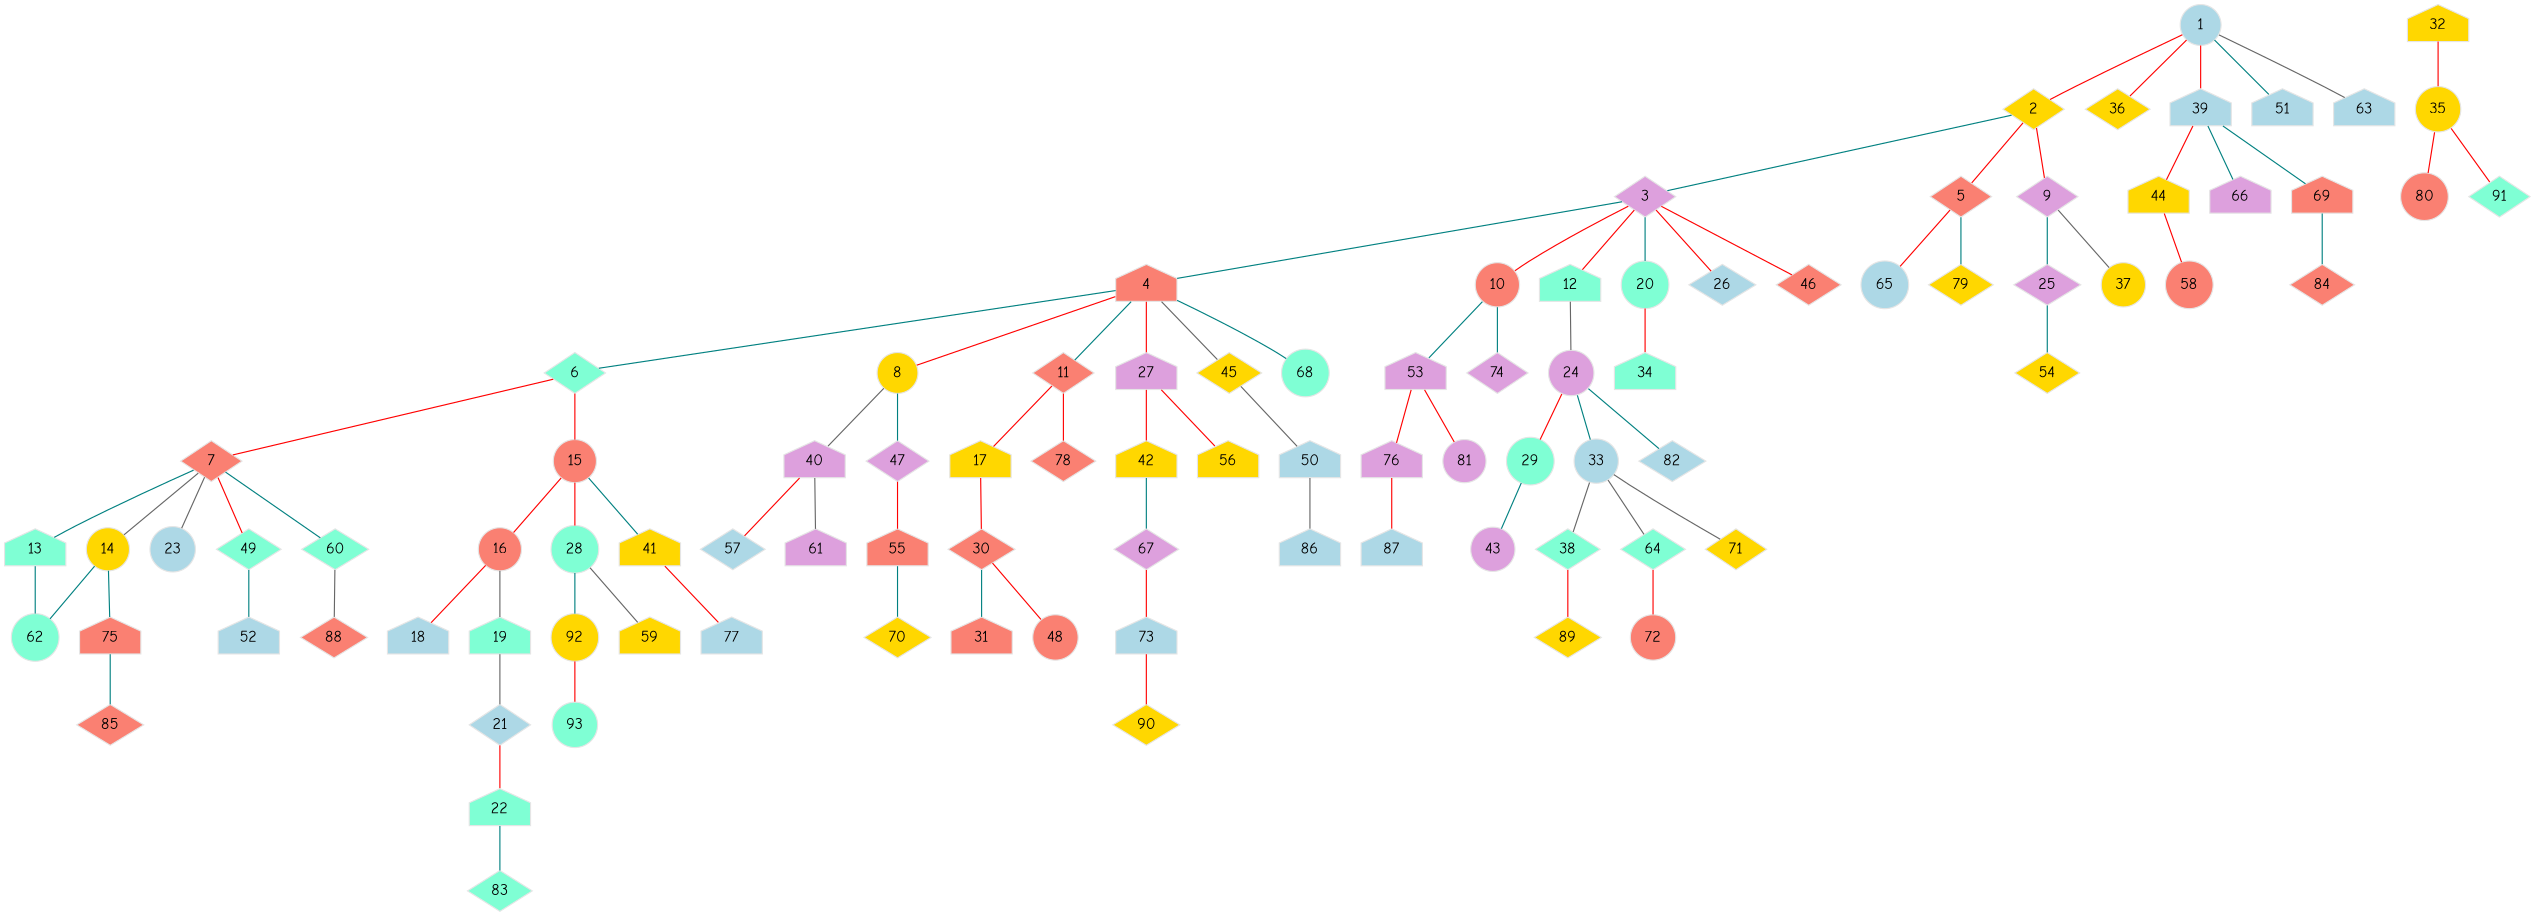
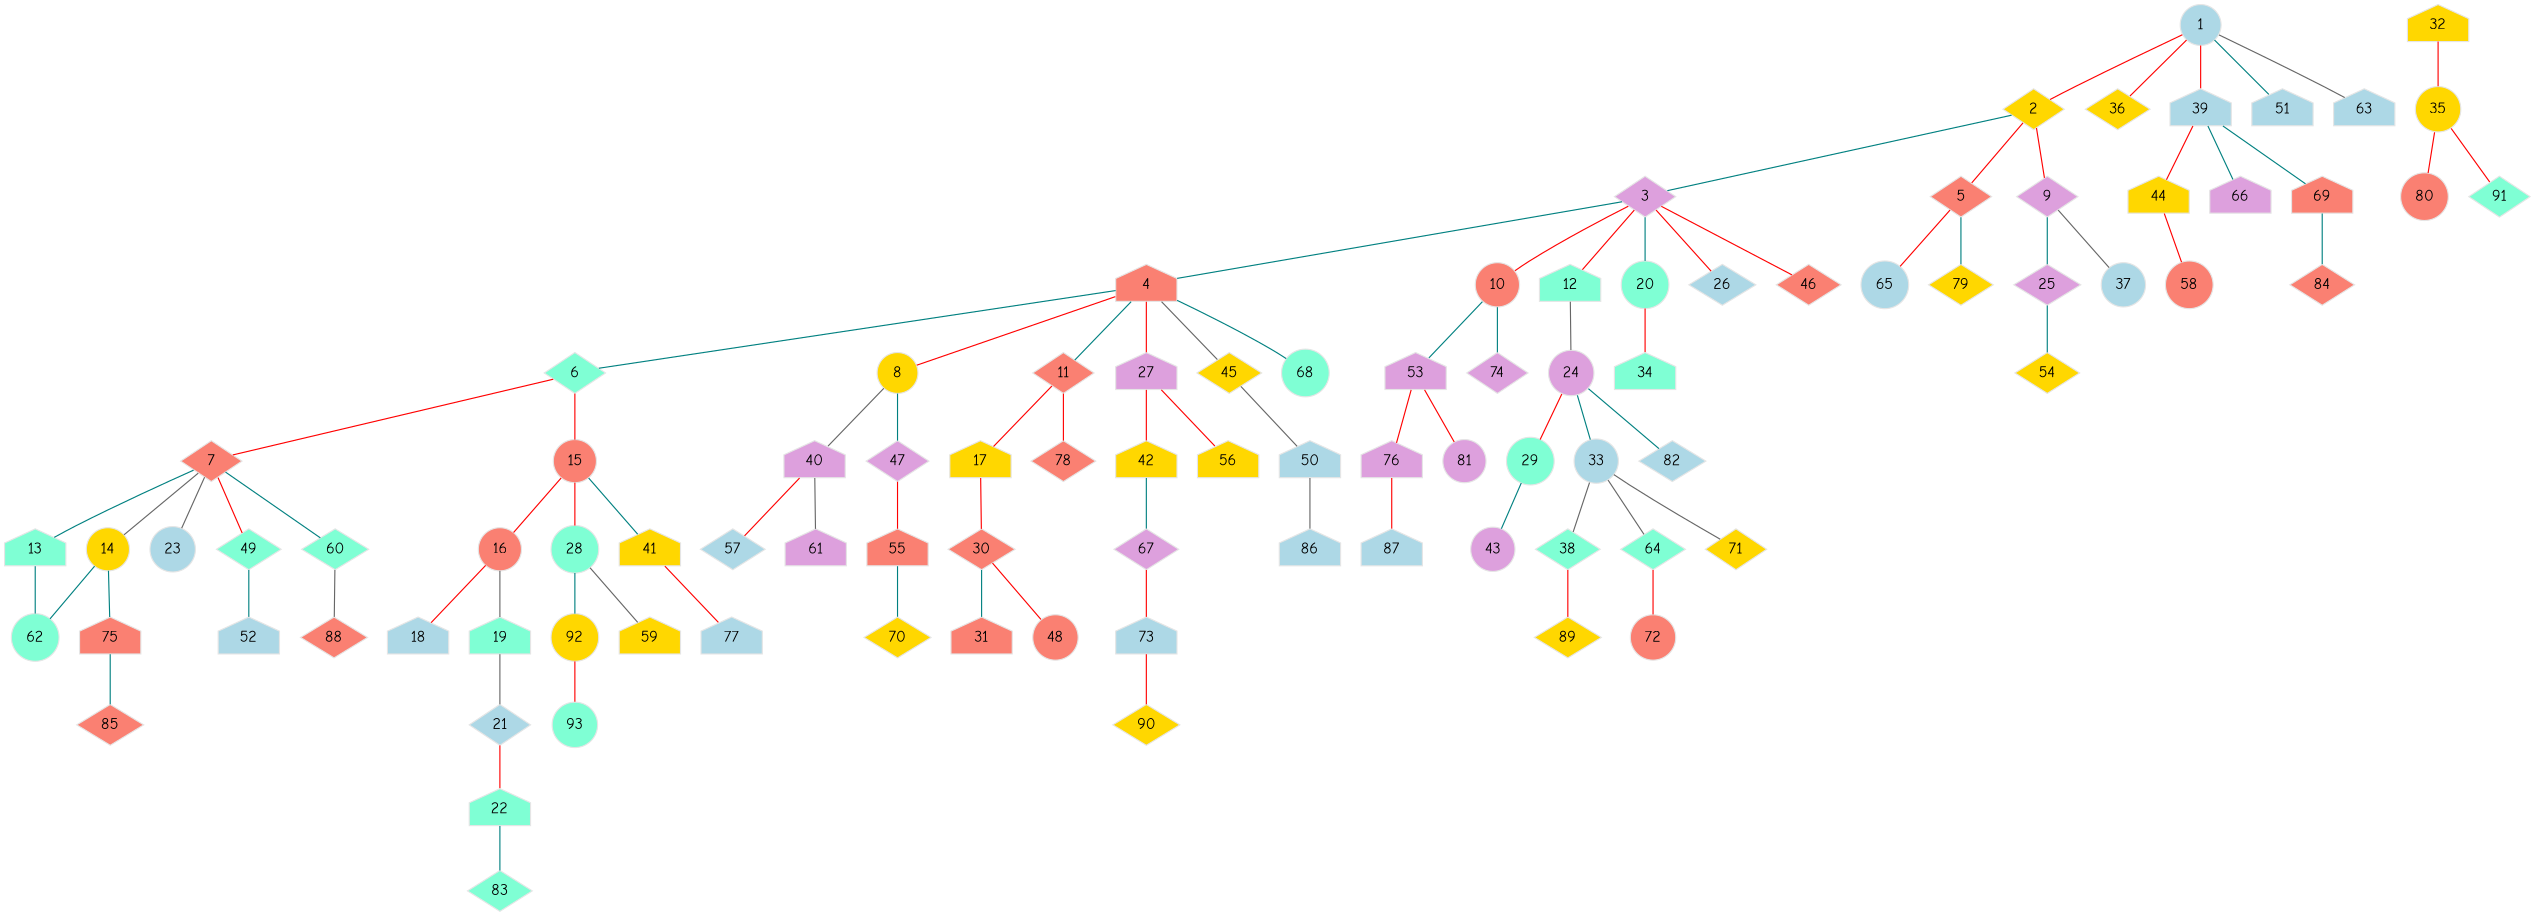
(2123, 285) -> (2123, 285)
